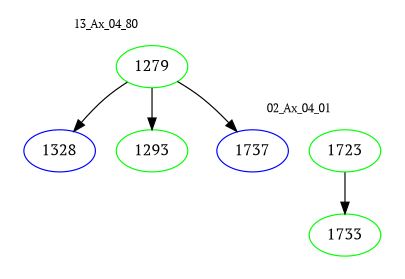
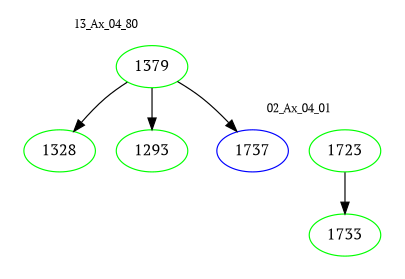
(152, 67) -> (152, 67)
(60, 151) -> (60, 151)
